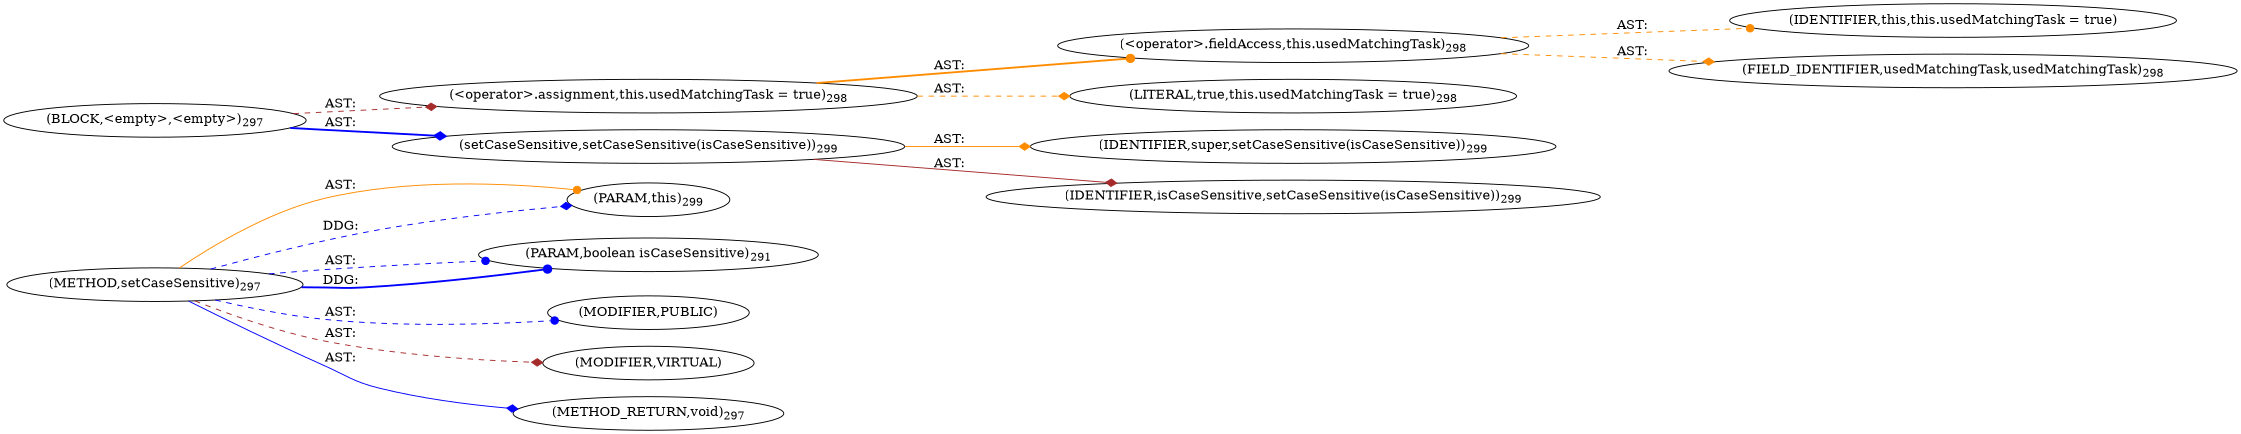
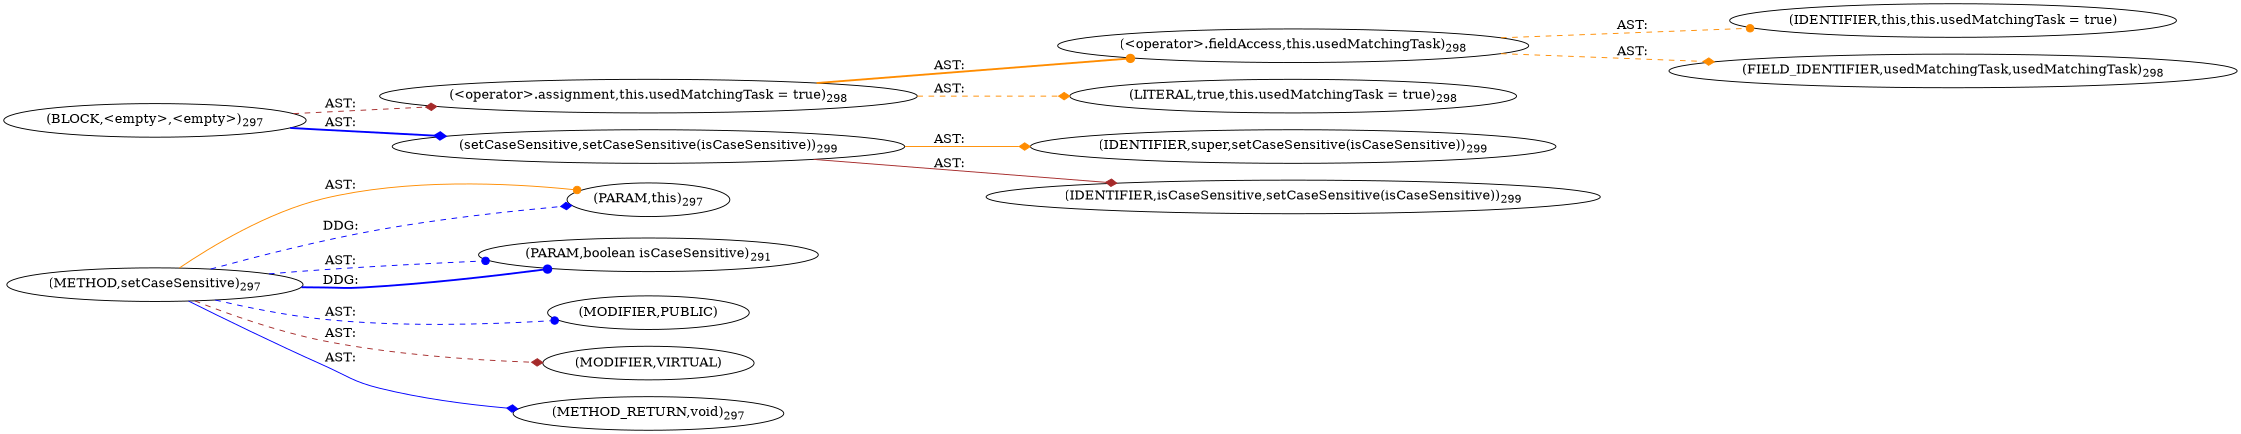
(693, 198) -> (693, 198)
